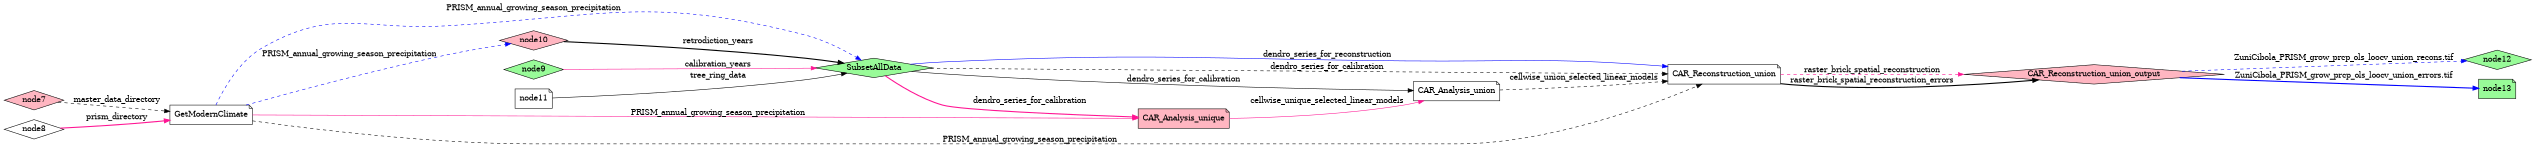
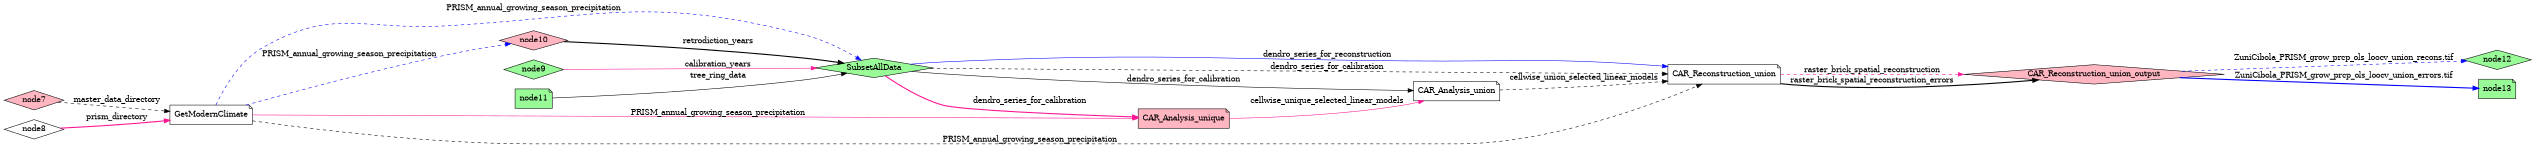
(534, 99) -> (534, 99)
